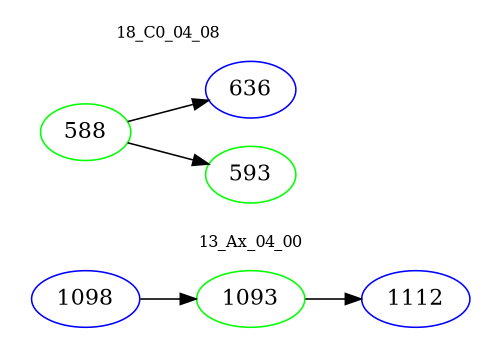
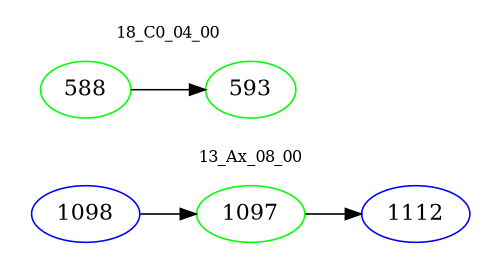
(168, 34) -> (168, 34)
(251, 90) -> none
(251, 243) -> (251, 158)
(251, 299) -> (251, 214)
